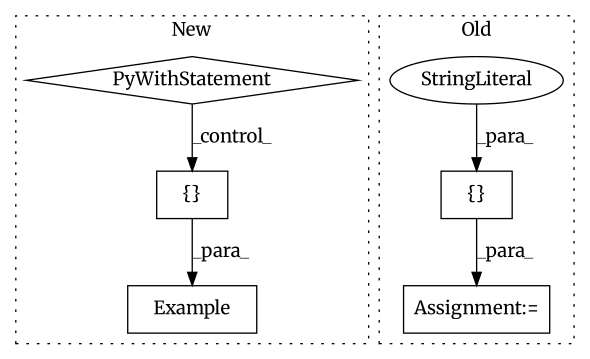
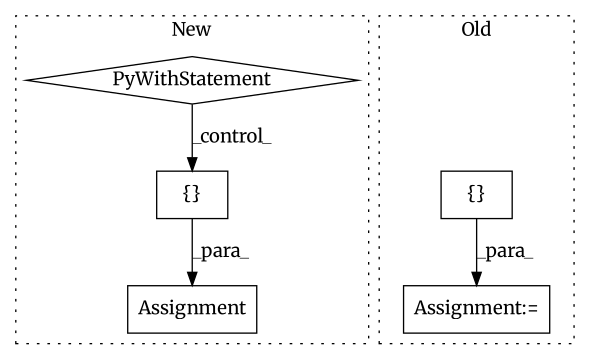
(477, 80) -> none
(192, 309) -> (192, 309)
